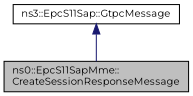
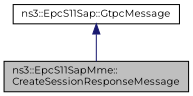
(96, 77) -> (96, 77)
